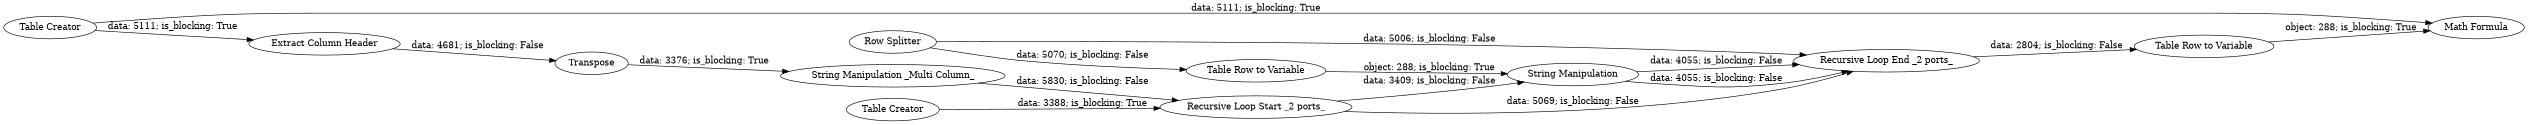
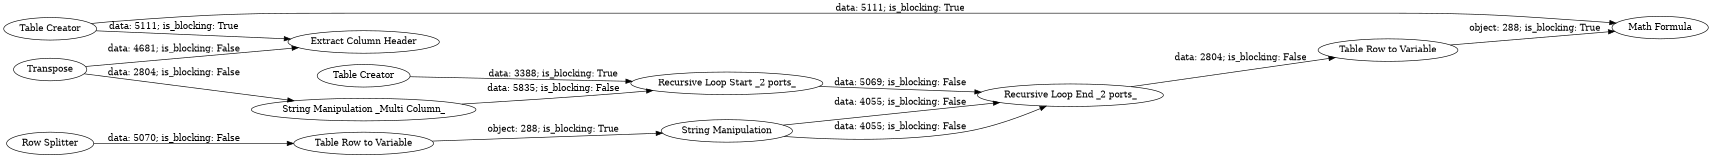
(1368, 44) -> none
(471, 55) -> (189, 57)
(704, 61) -> (174, 73)
(1083, 82) -> (553, 89)
(1428, 93) -> none
